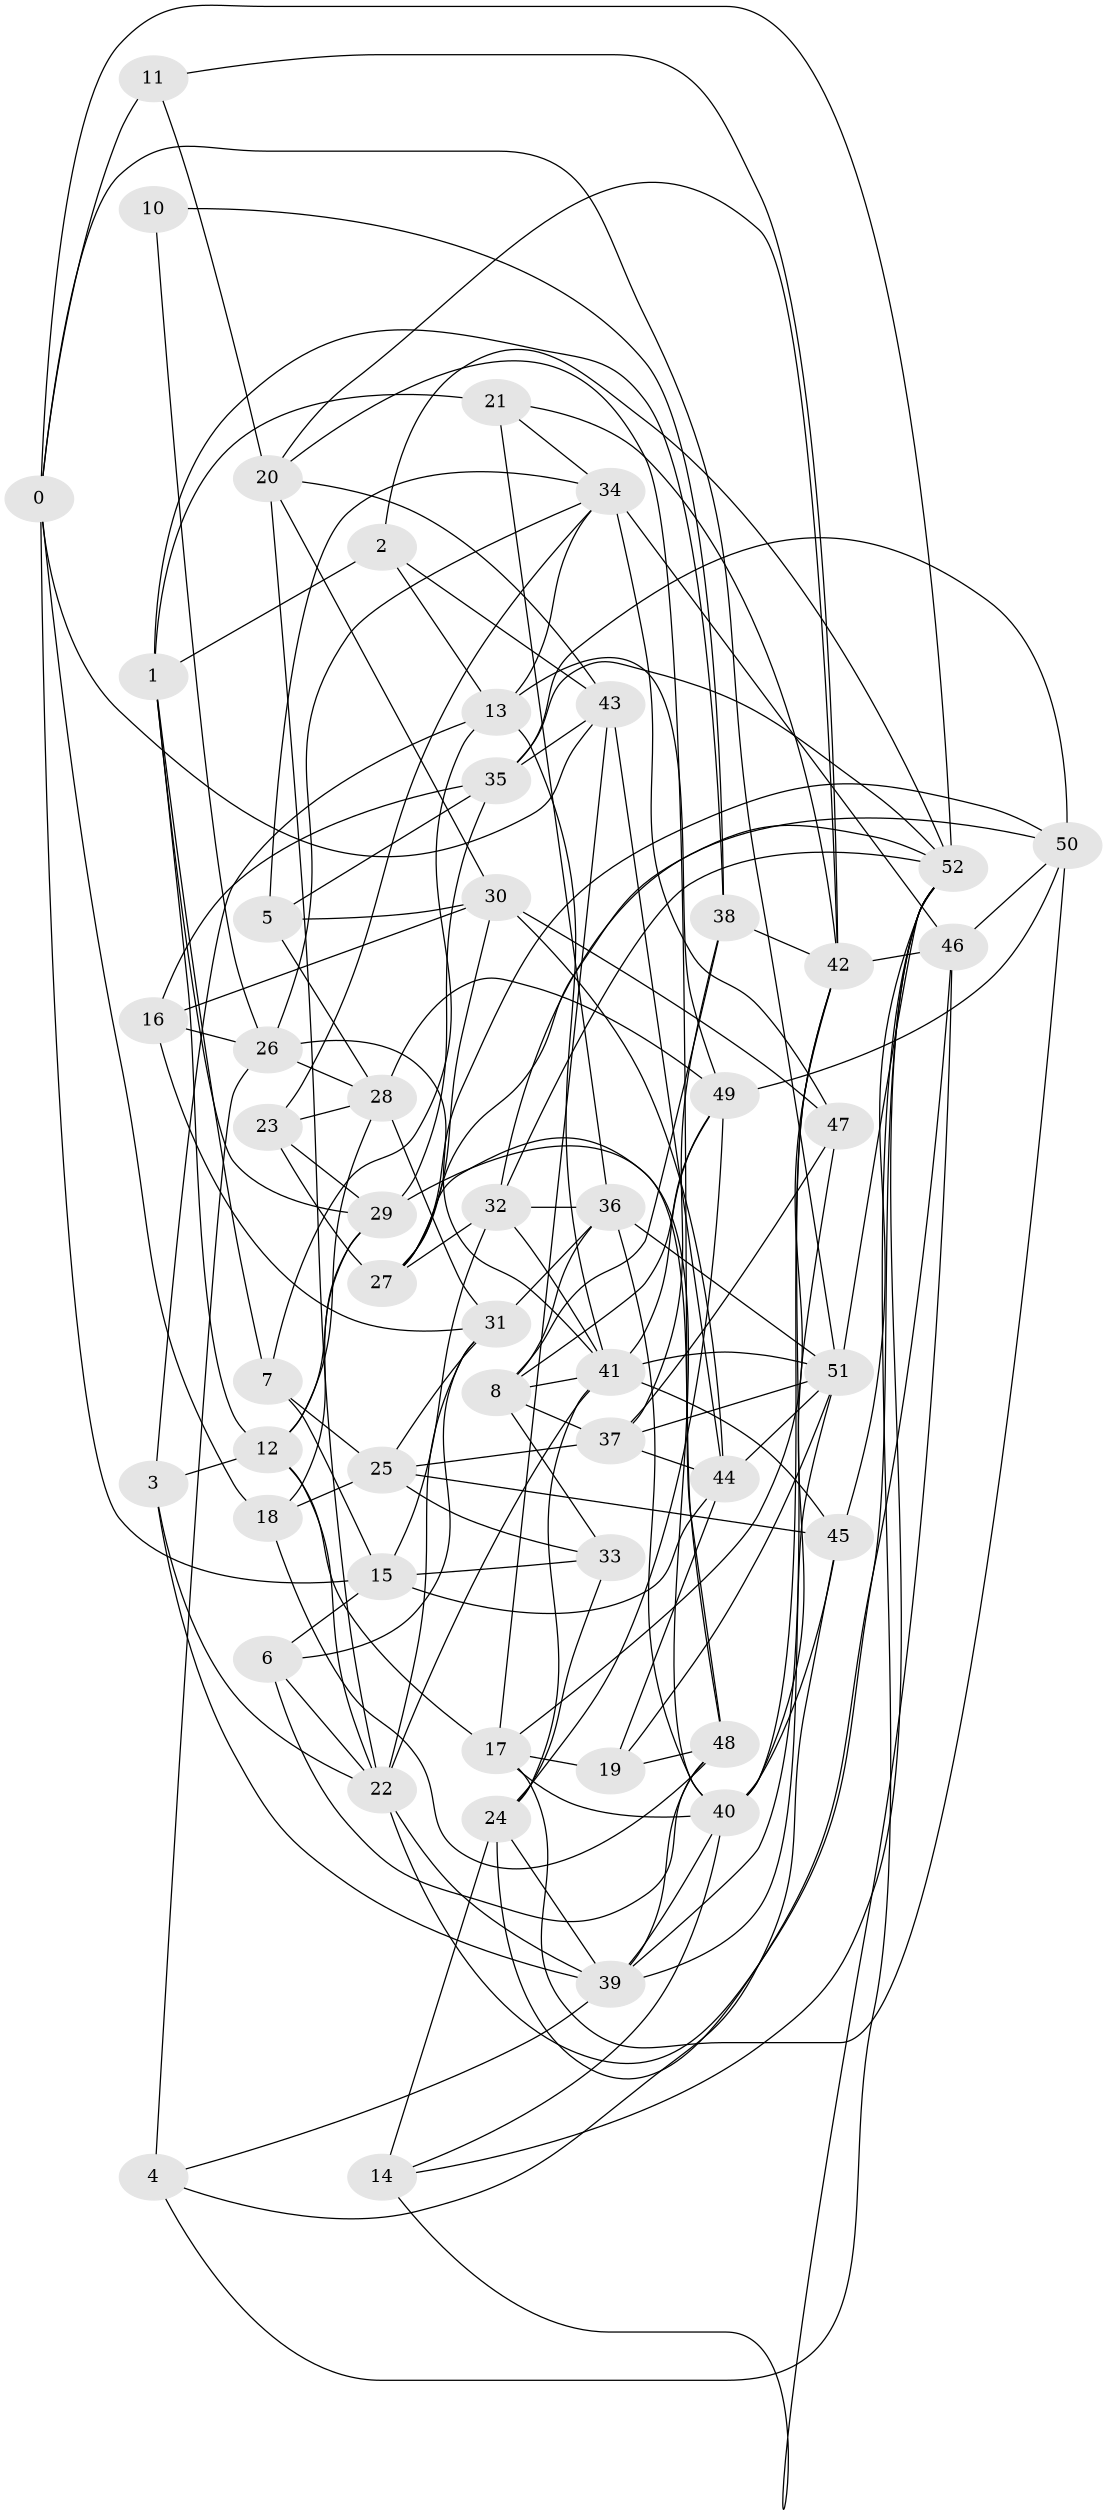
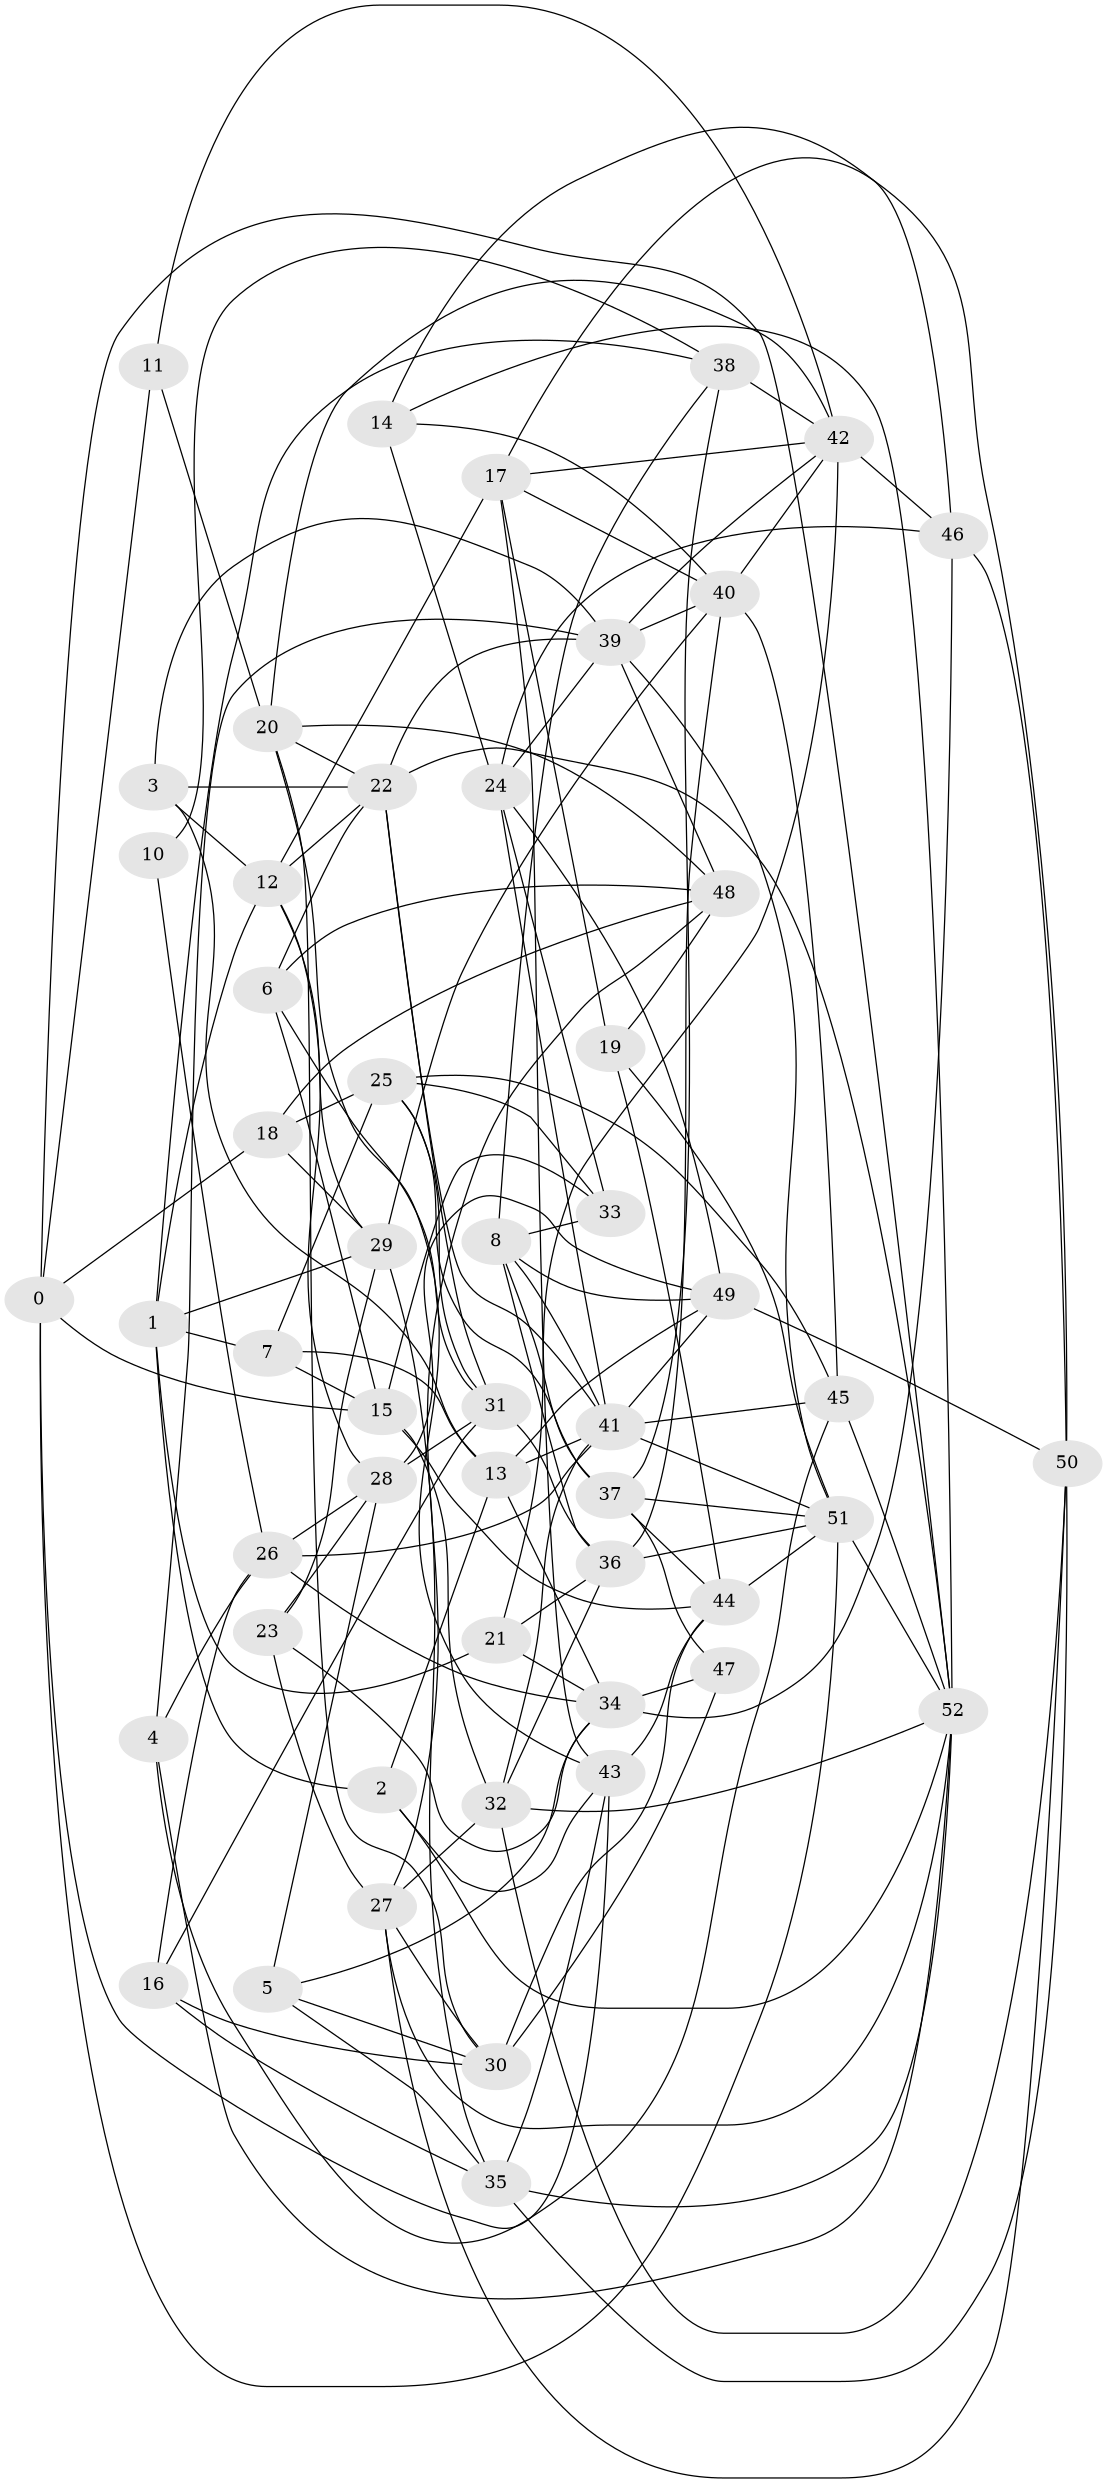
(799, 1476) -> none
